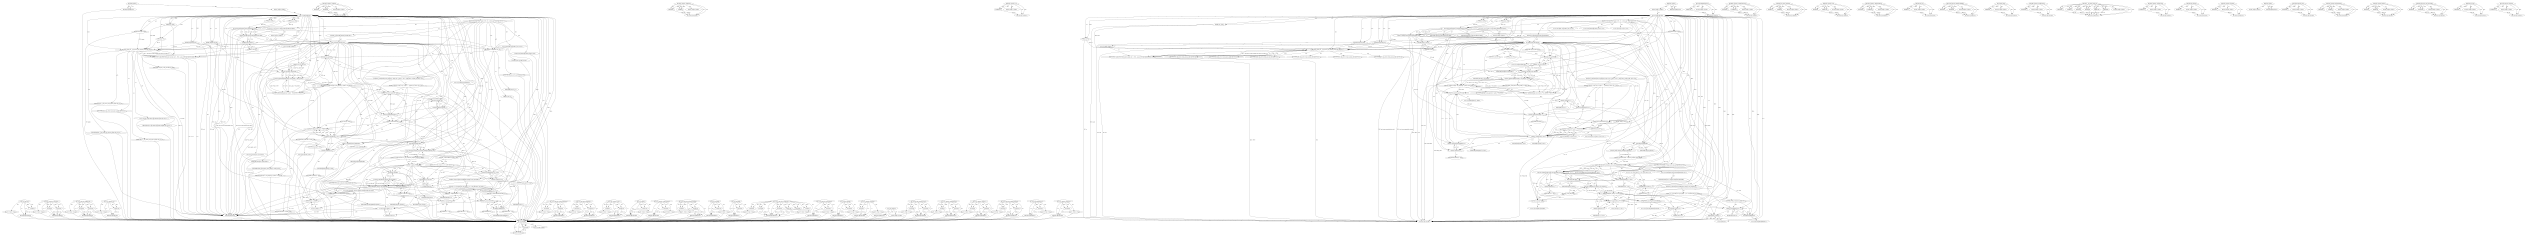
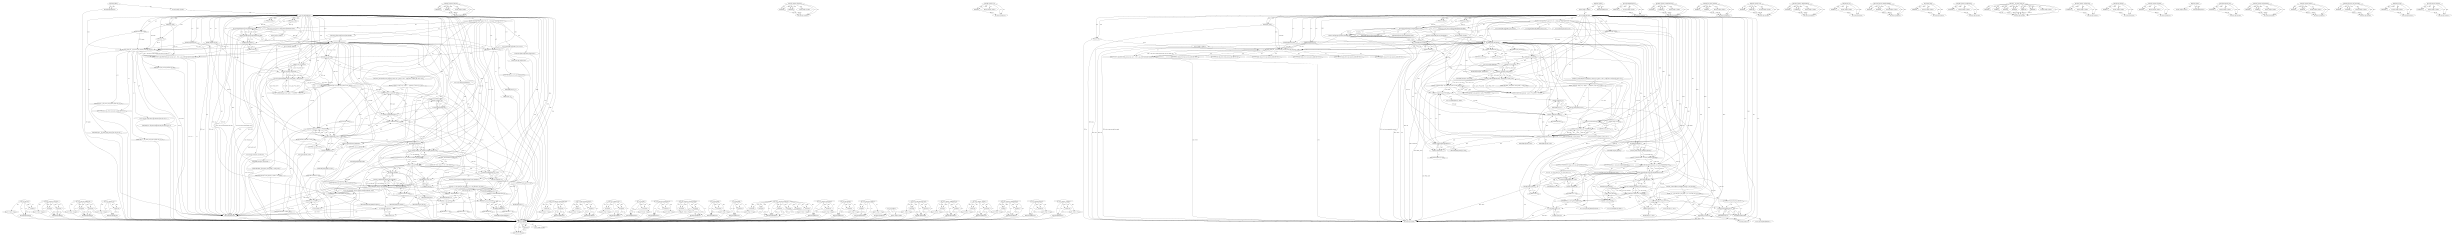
(1587, 172) -> none
(1673, 176) -> (1631, 161)
